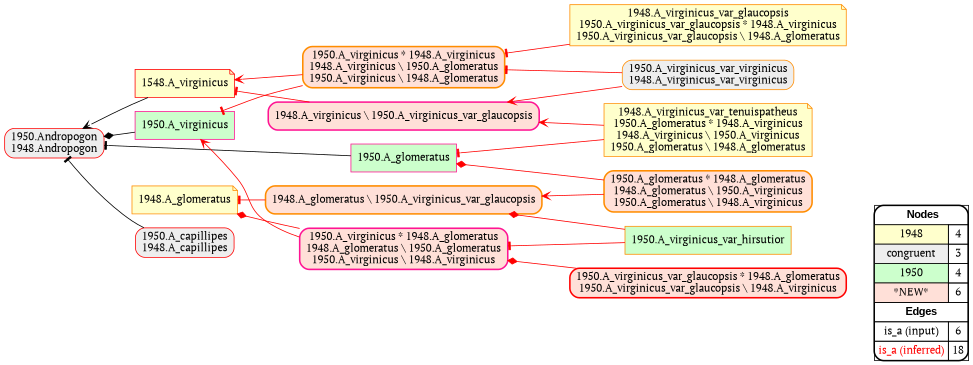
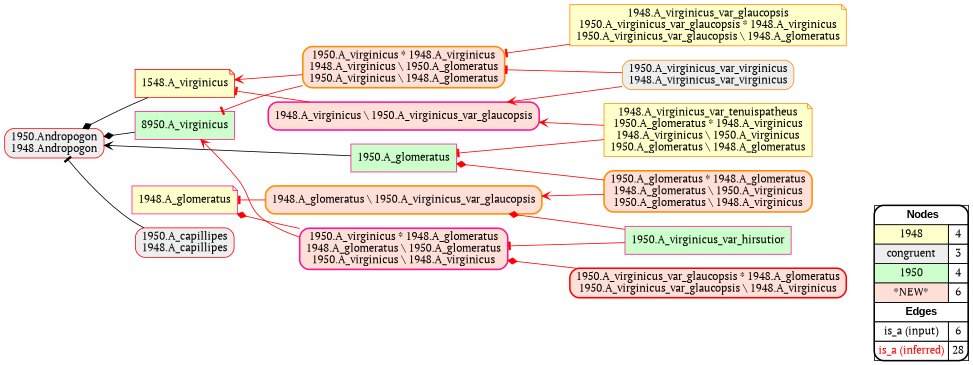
(119, 110) -> (119, 110)
(185, 125) -> (185, 125)
(230, 151) -> (230, 151)
(185, 200) -> (185, 200)
(708, 240) -> (708, 240)
(958, 351) -> (958, 351)
